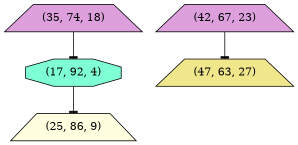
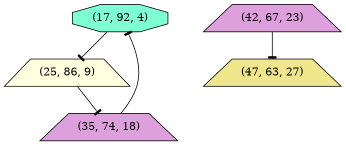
none -> (87, 98)
